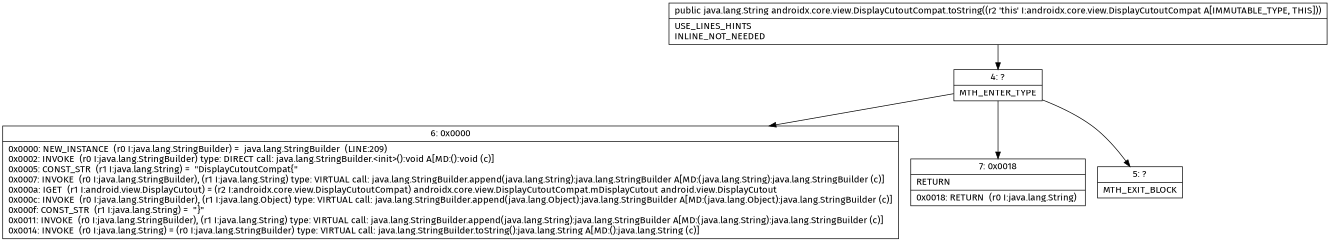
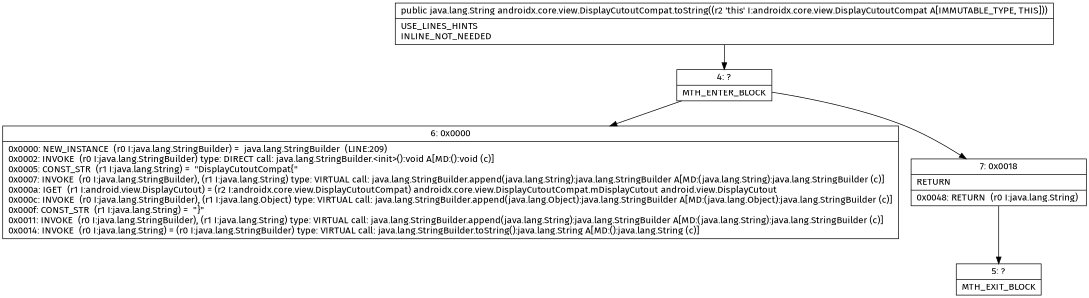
(998, 93) -> (724, 93)
(1089, 124) -> (999, 231)
(998, 198) -> (999, 198)
